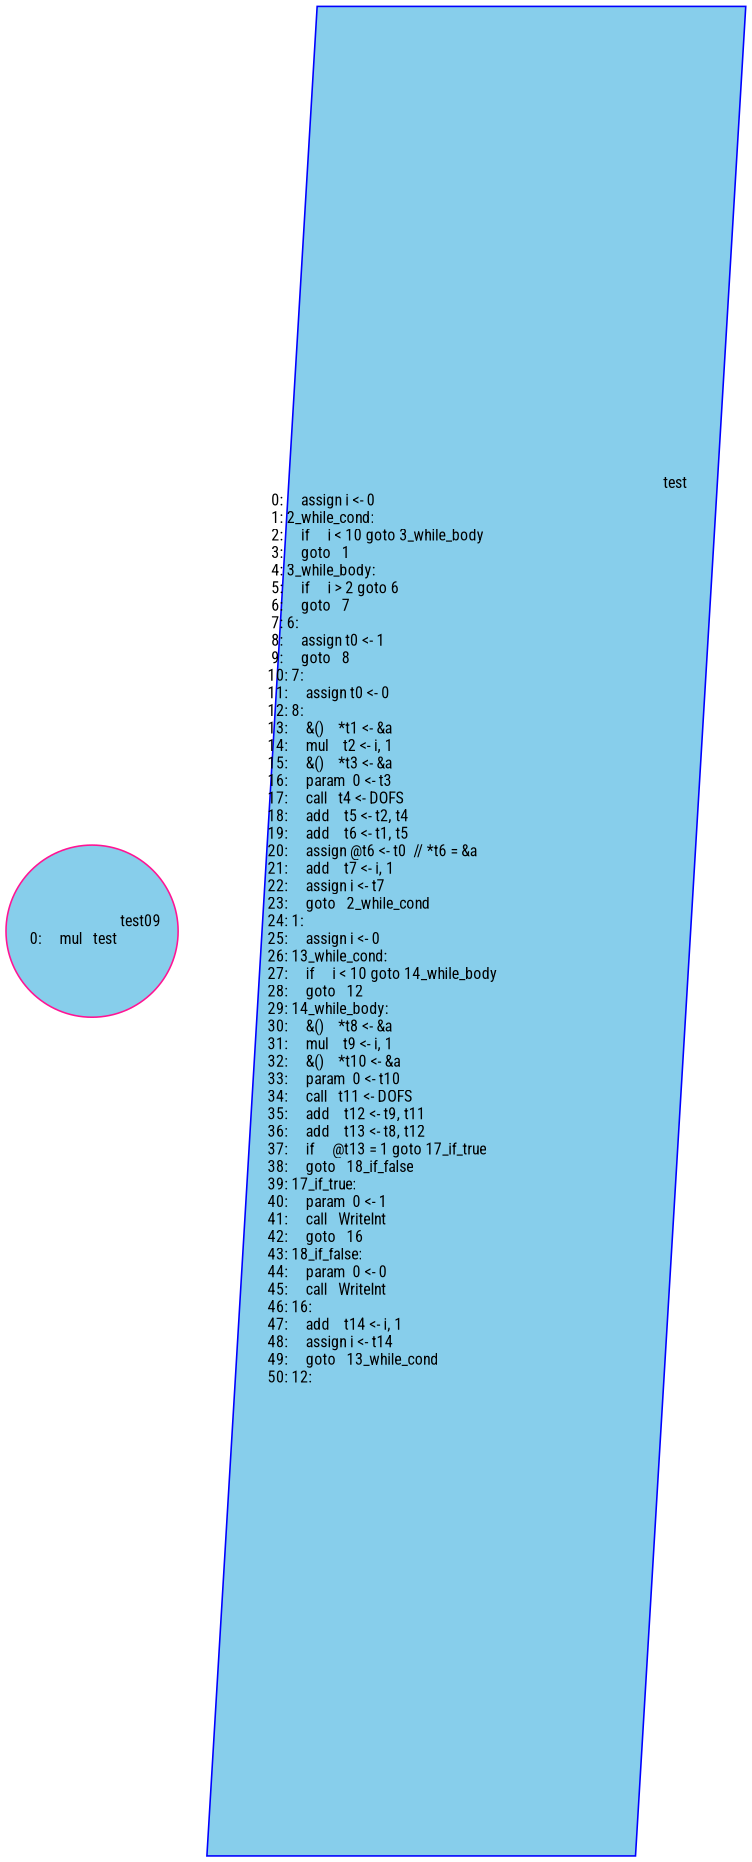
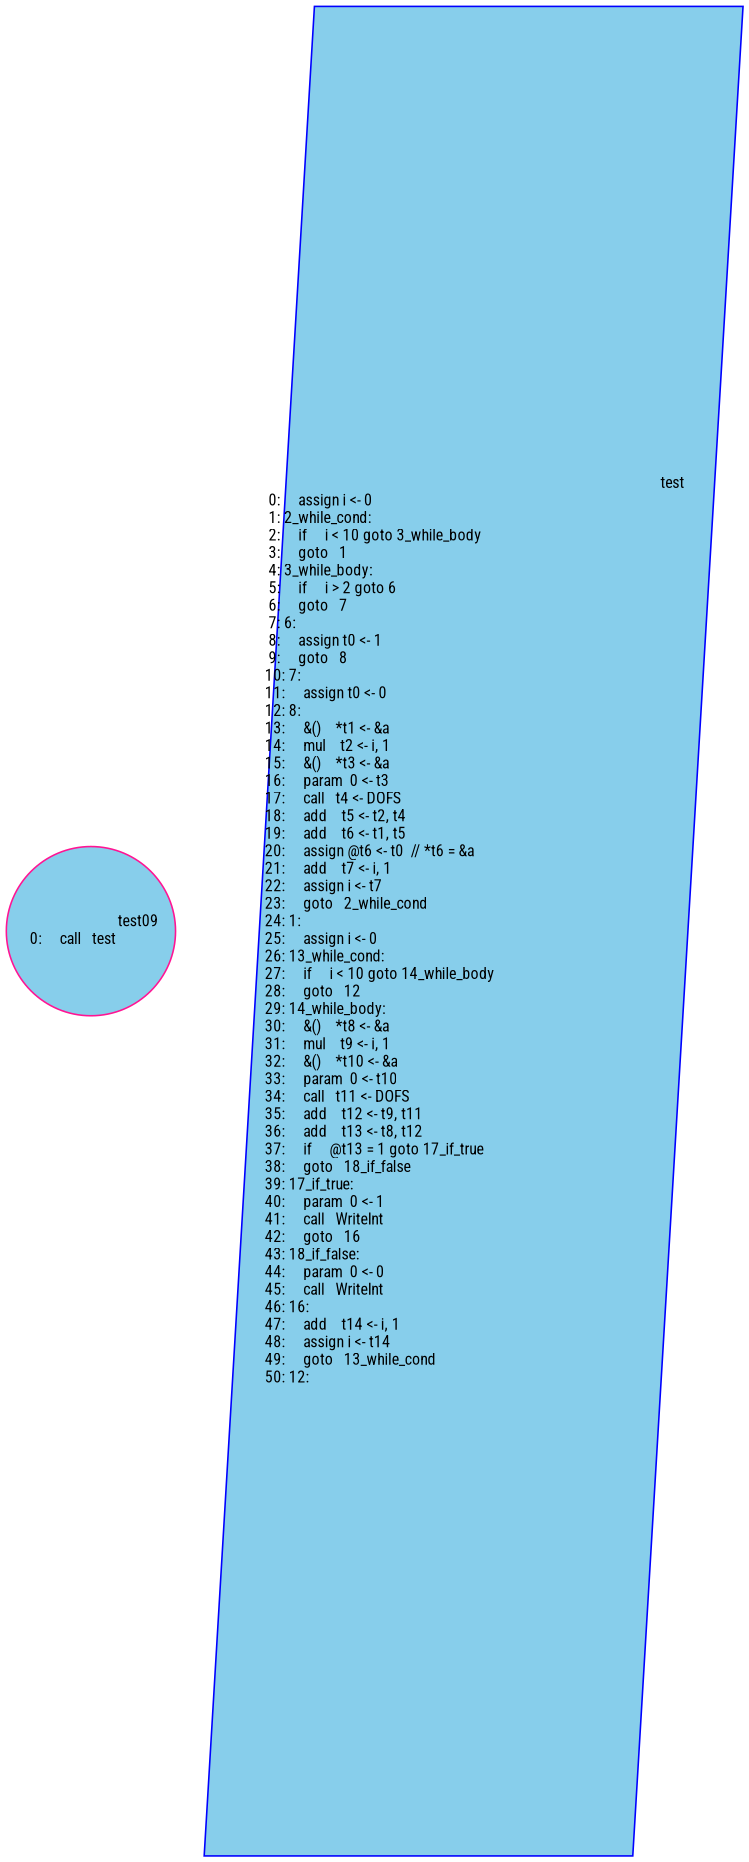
(92, 931) -> (91, 931)
